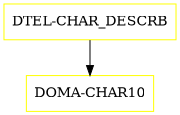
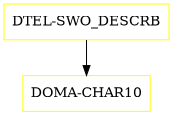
(90, 22) -> (87, 22)
